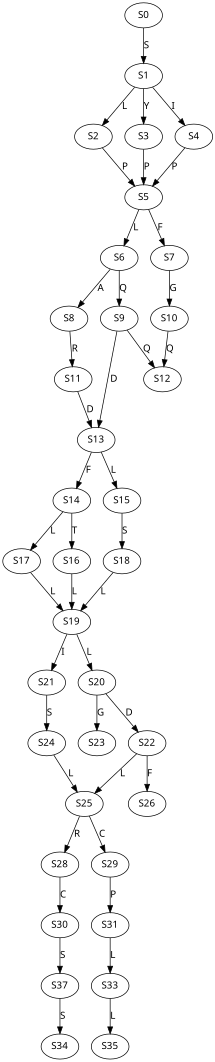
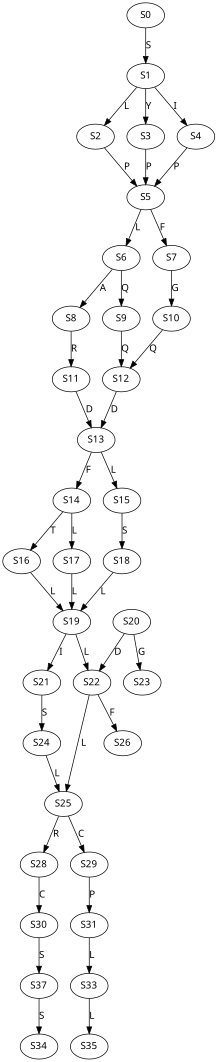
(108, 376) -> (110, 406)
(83, 649) -> (81, 649)
